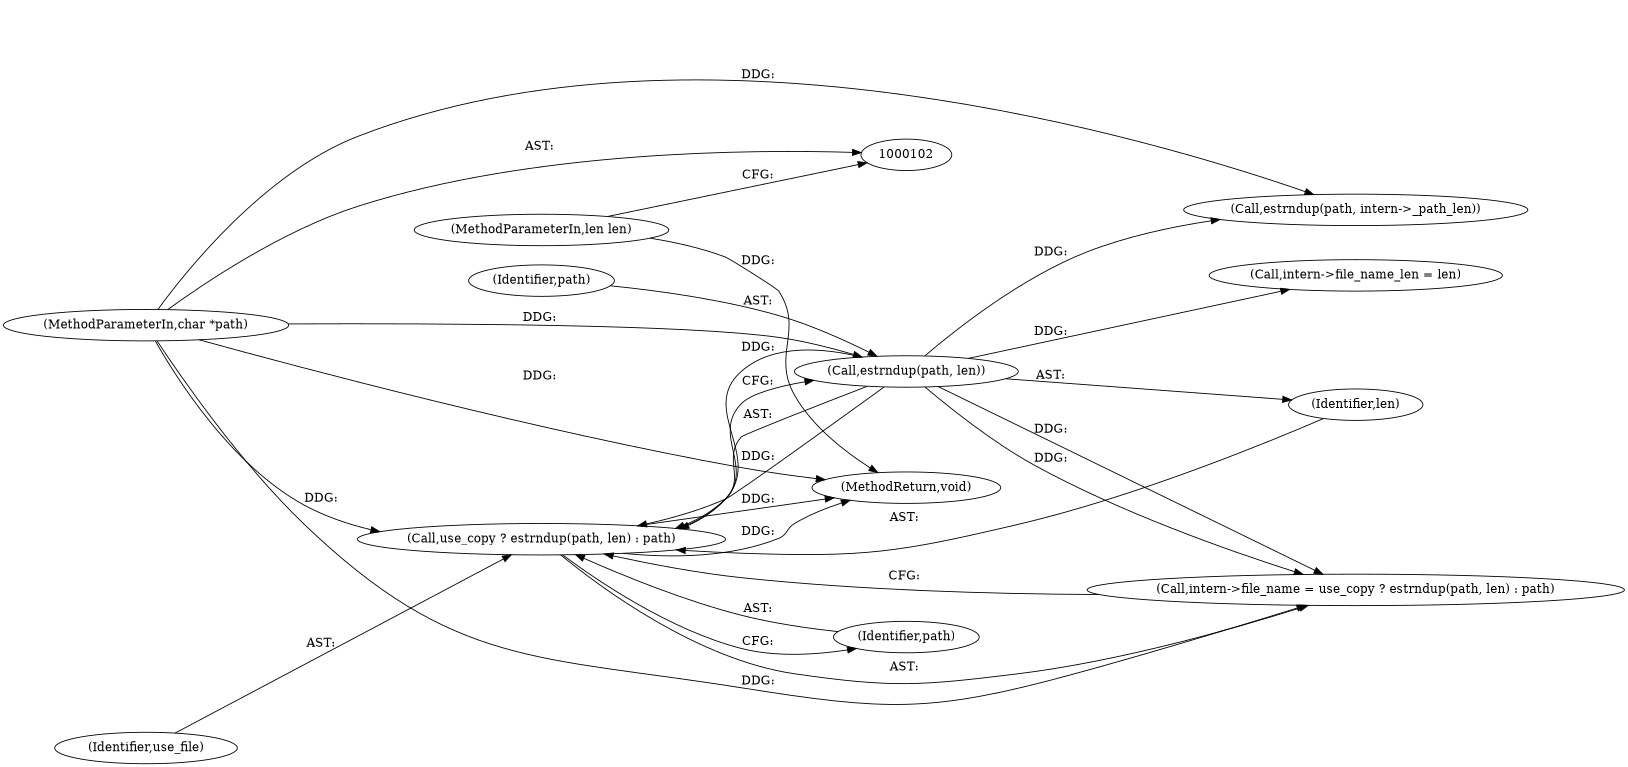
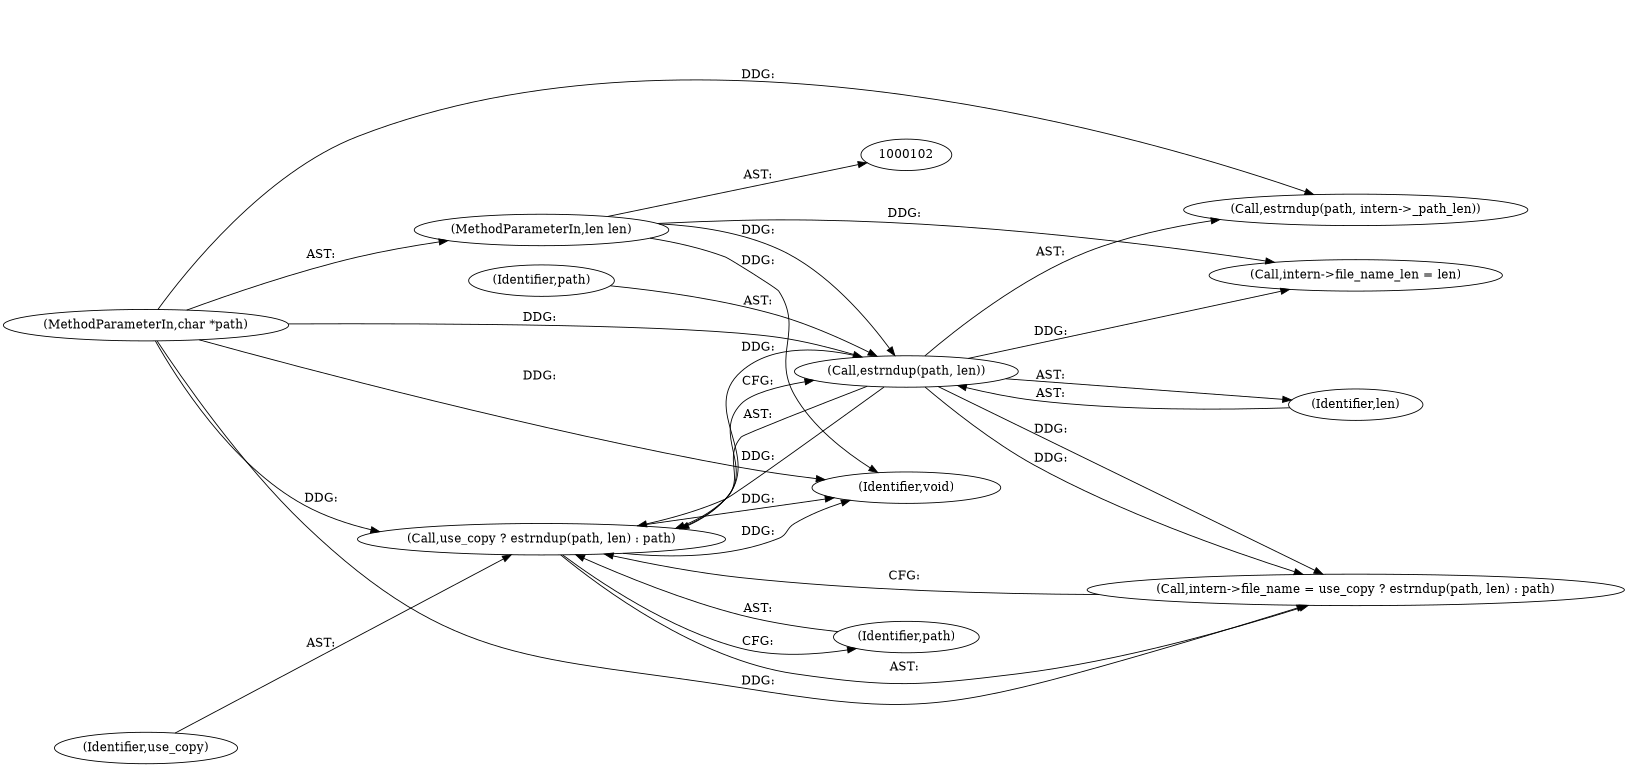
(495, 174) -> (311, 269)
(760, 175) -> (760, 175)
none -> (962, 227)
(1053, 252) -> (1053, 252)
none -> (791, 255)
(906, 488) -> (906, 488)
(1012, 526) -> (1127, 407)
(146, 748) -> (146, 748)
